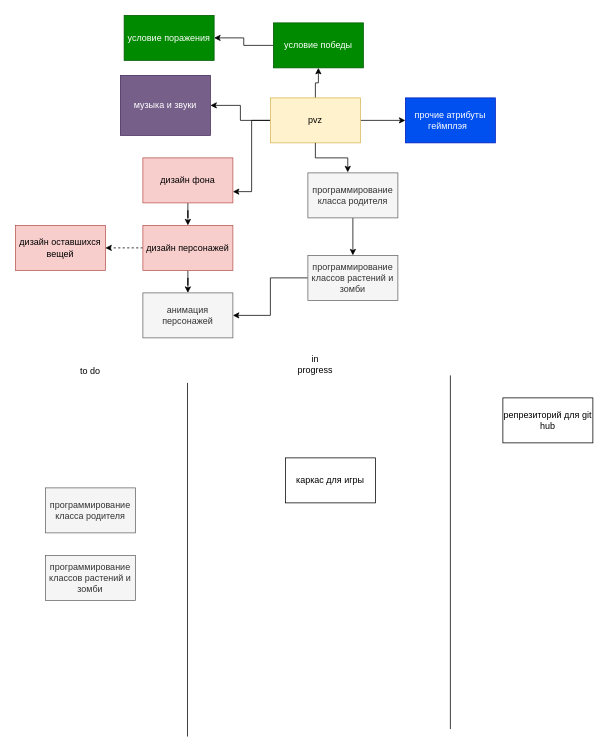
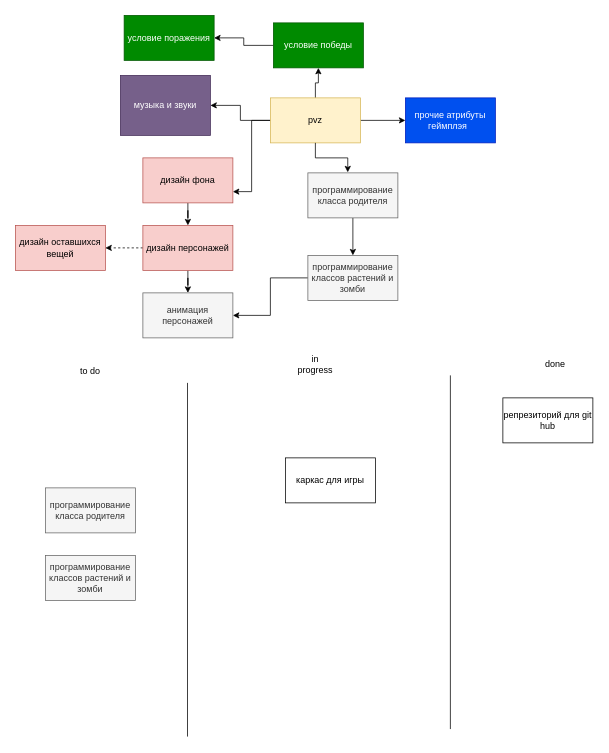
none -> (555, 364)
